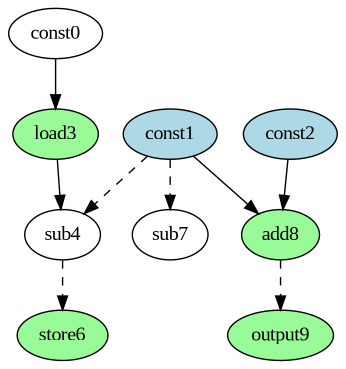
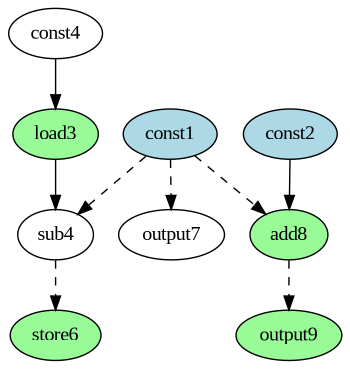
(56, 34) -> (56, 34)
(221, 180) -> (225, 180)
(170, 235) -> (172, 235)
